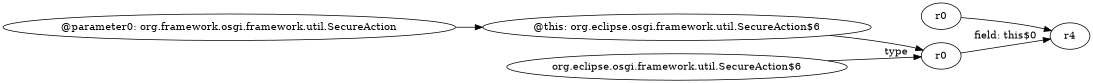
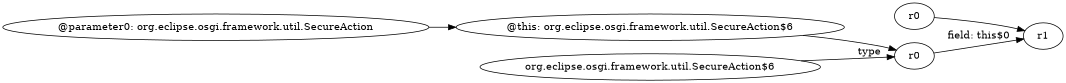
(229, 27) -> (216, 27)
(1070, 36) -> (1043, 36)
